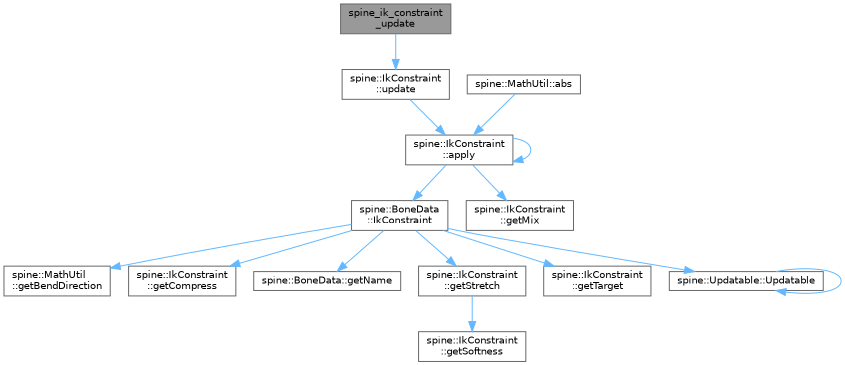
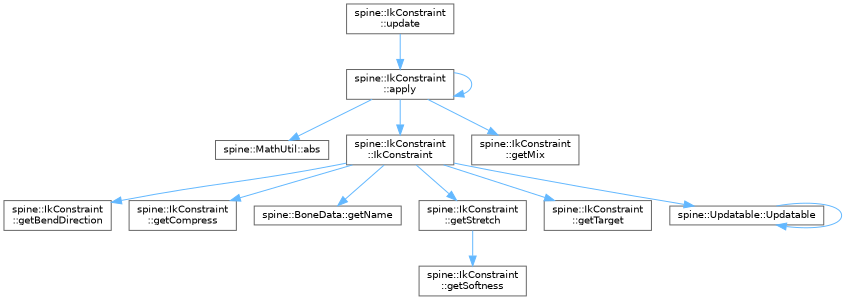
(396, 19) -> none
(498, 111) -> (335, 118)
(400, 215) -> (400, 150)
(57, 281) -> (58, 215)
